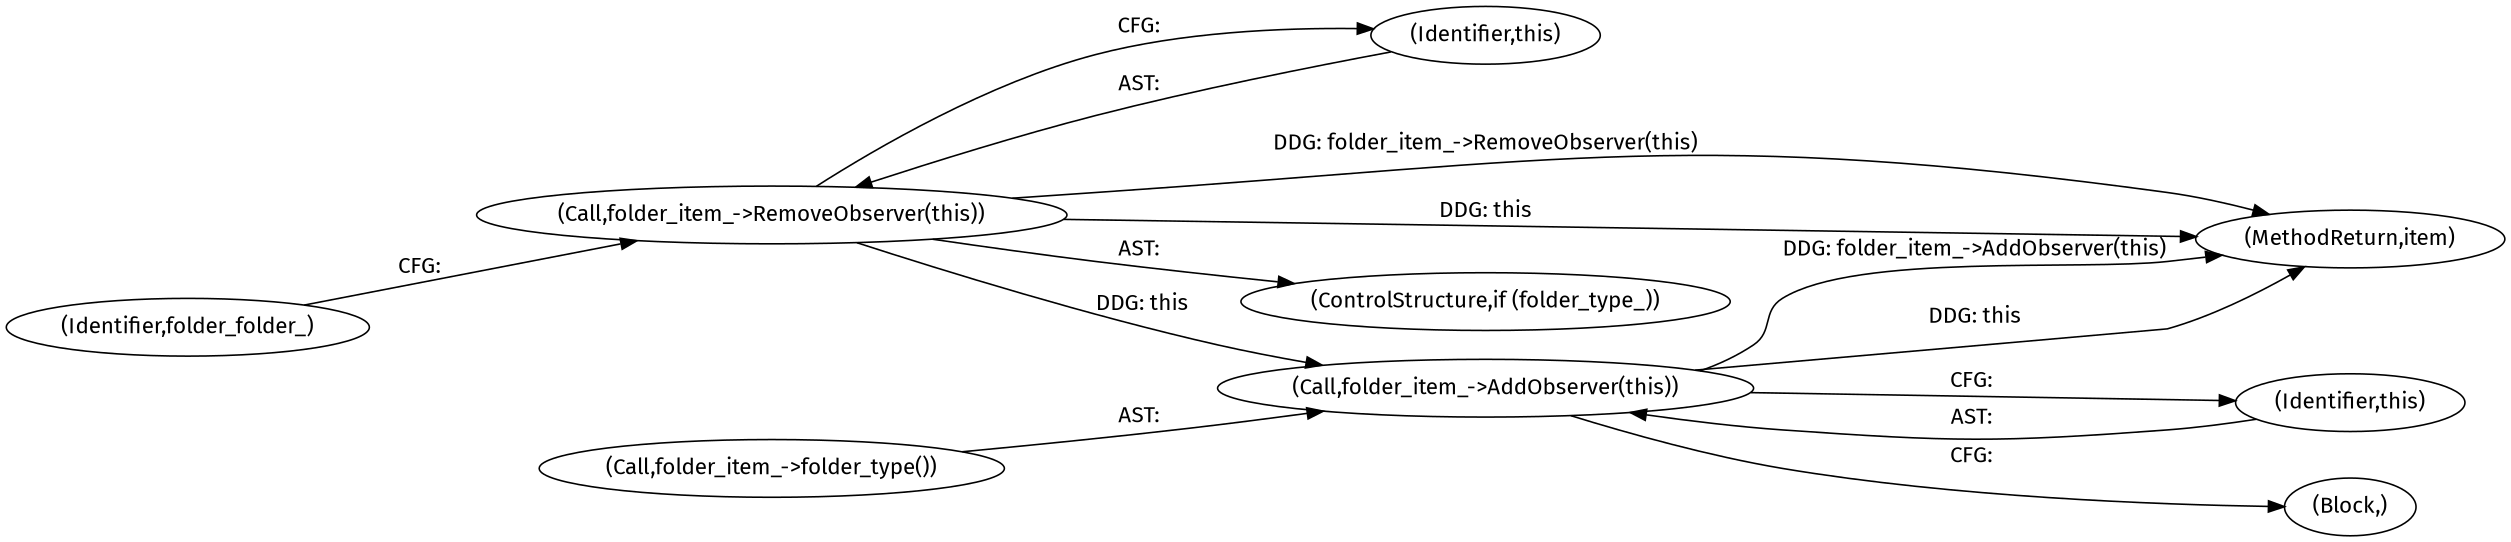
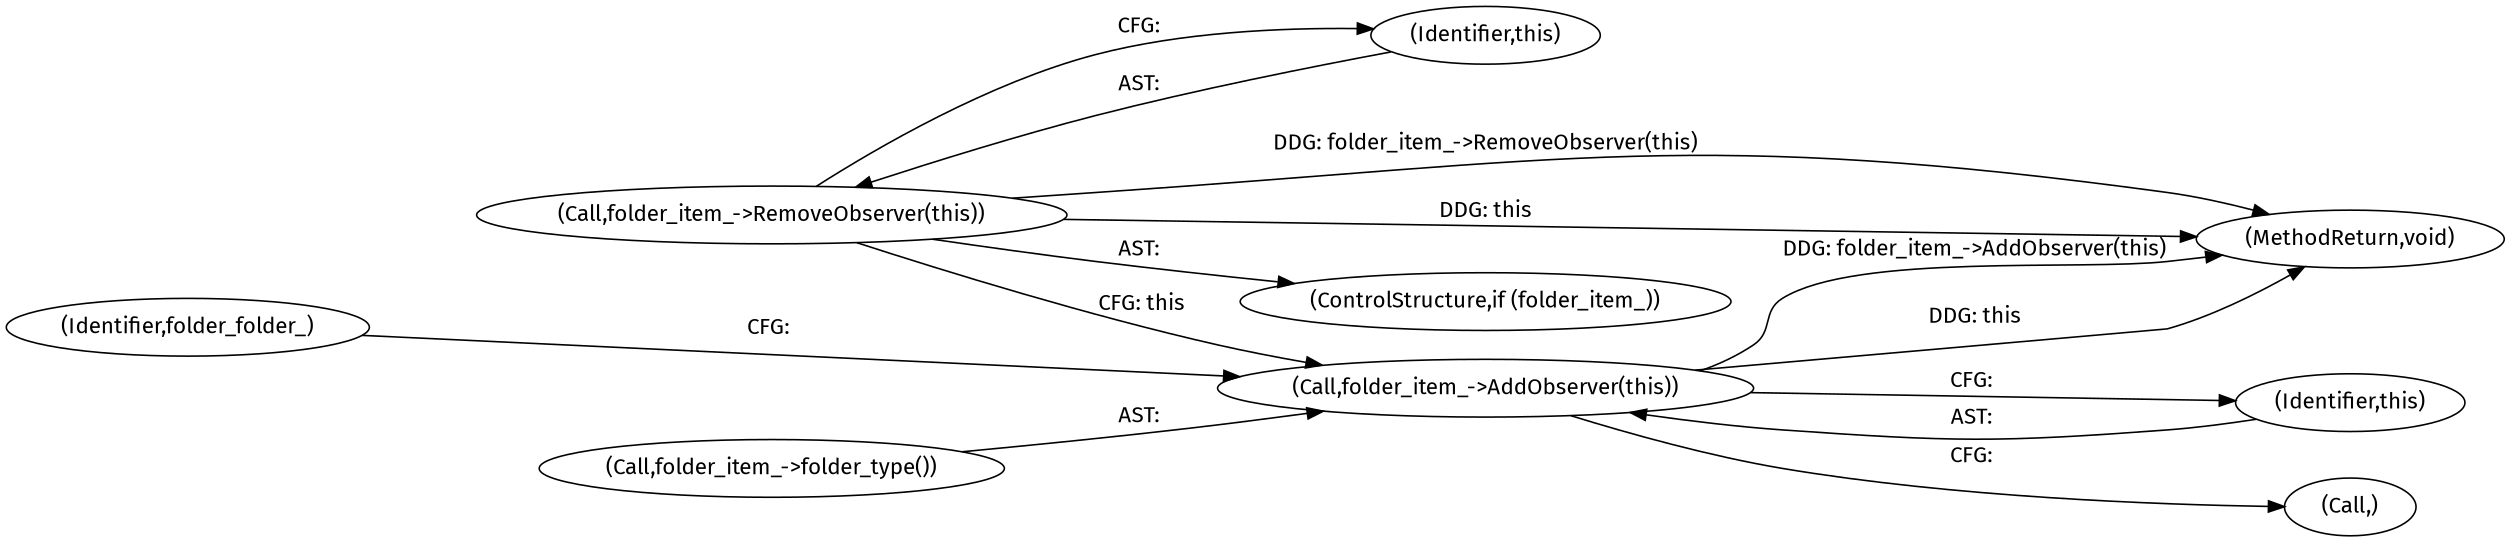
(2350, 239) -> (2350, 239)
(462, 274) -> (793, 356)
(1486, 302) -> (1486, 302)
(1142, 304) -> (1142, 304)
(2350, 507) -> (2350, 507)
